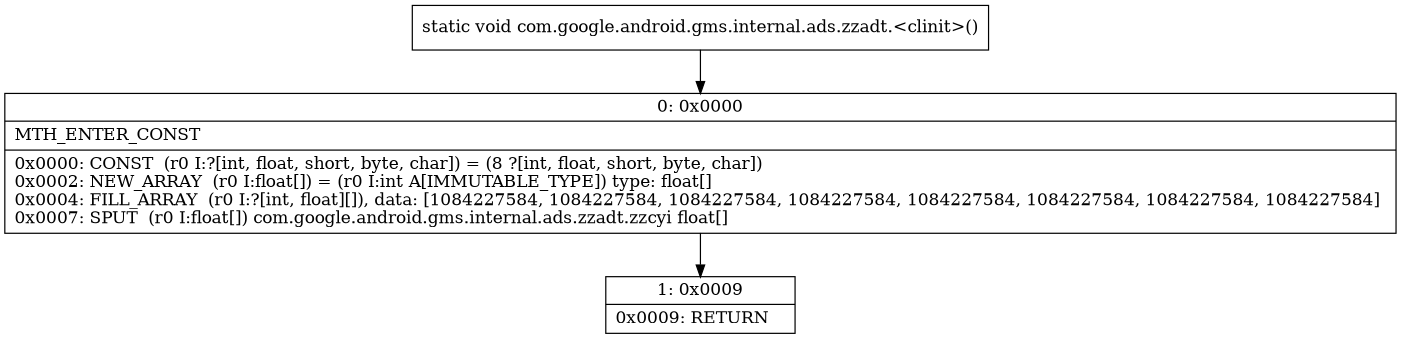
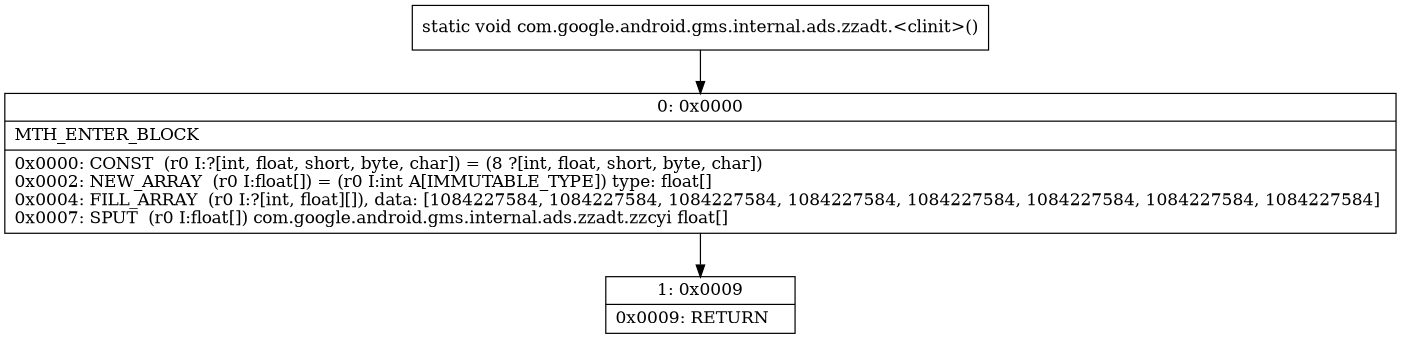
(107, 135) -> (107, 135)
